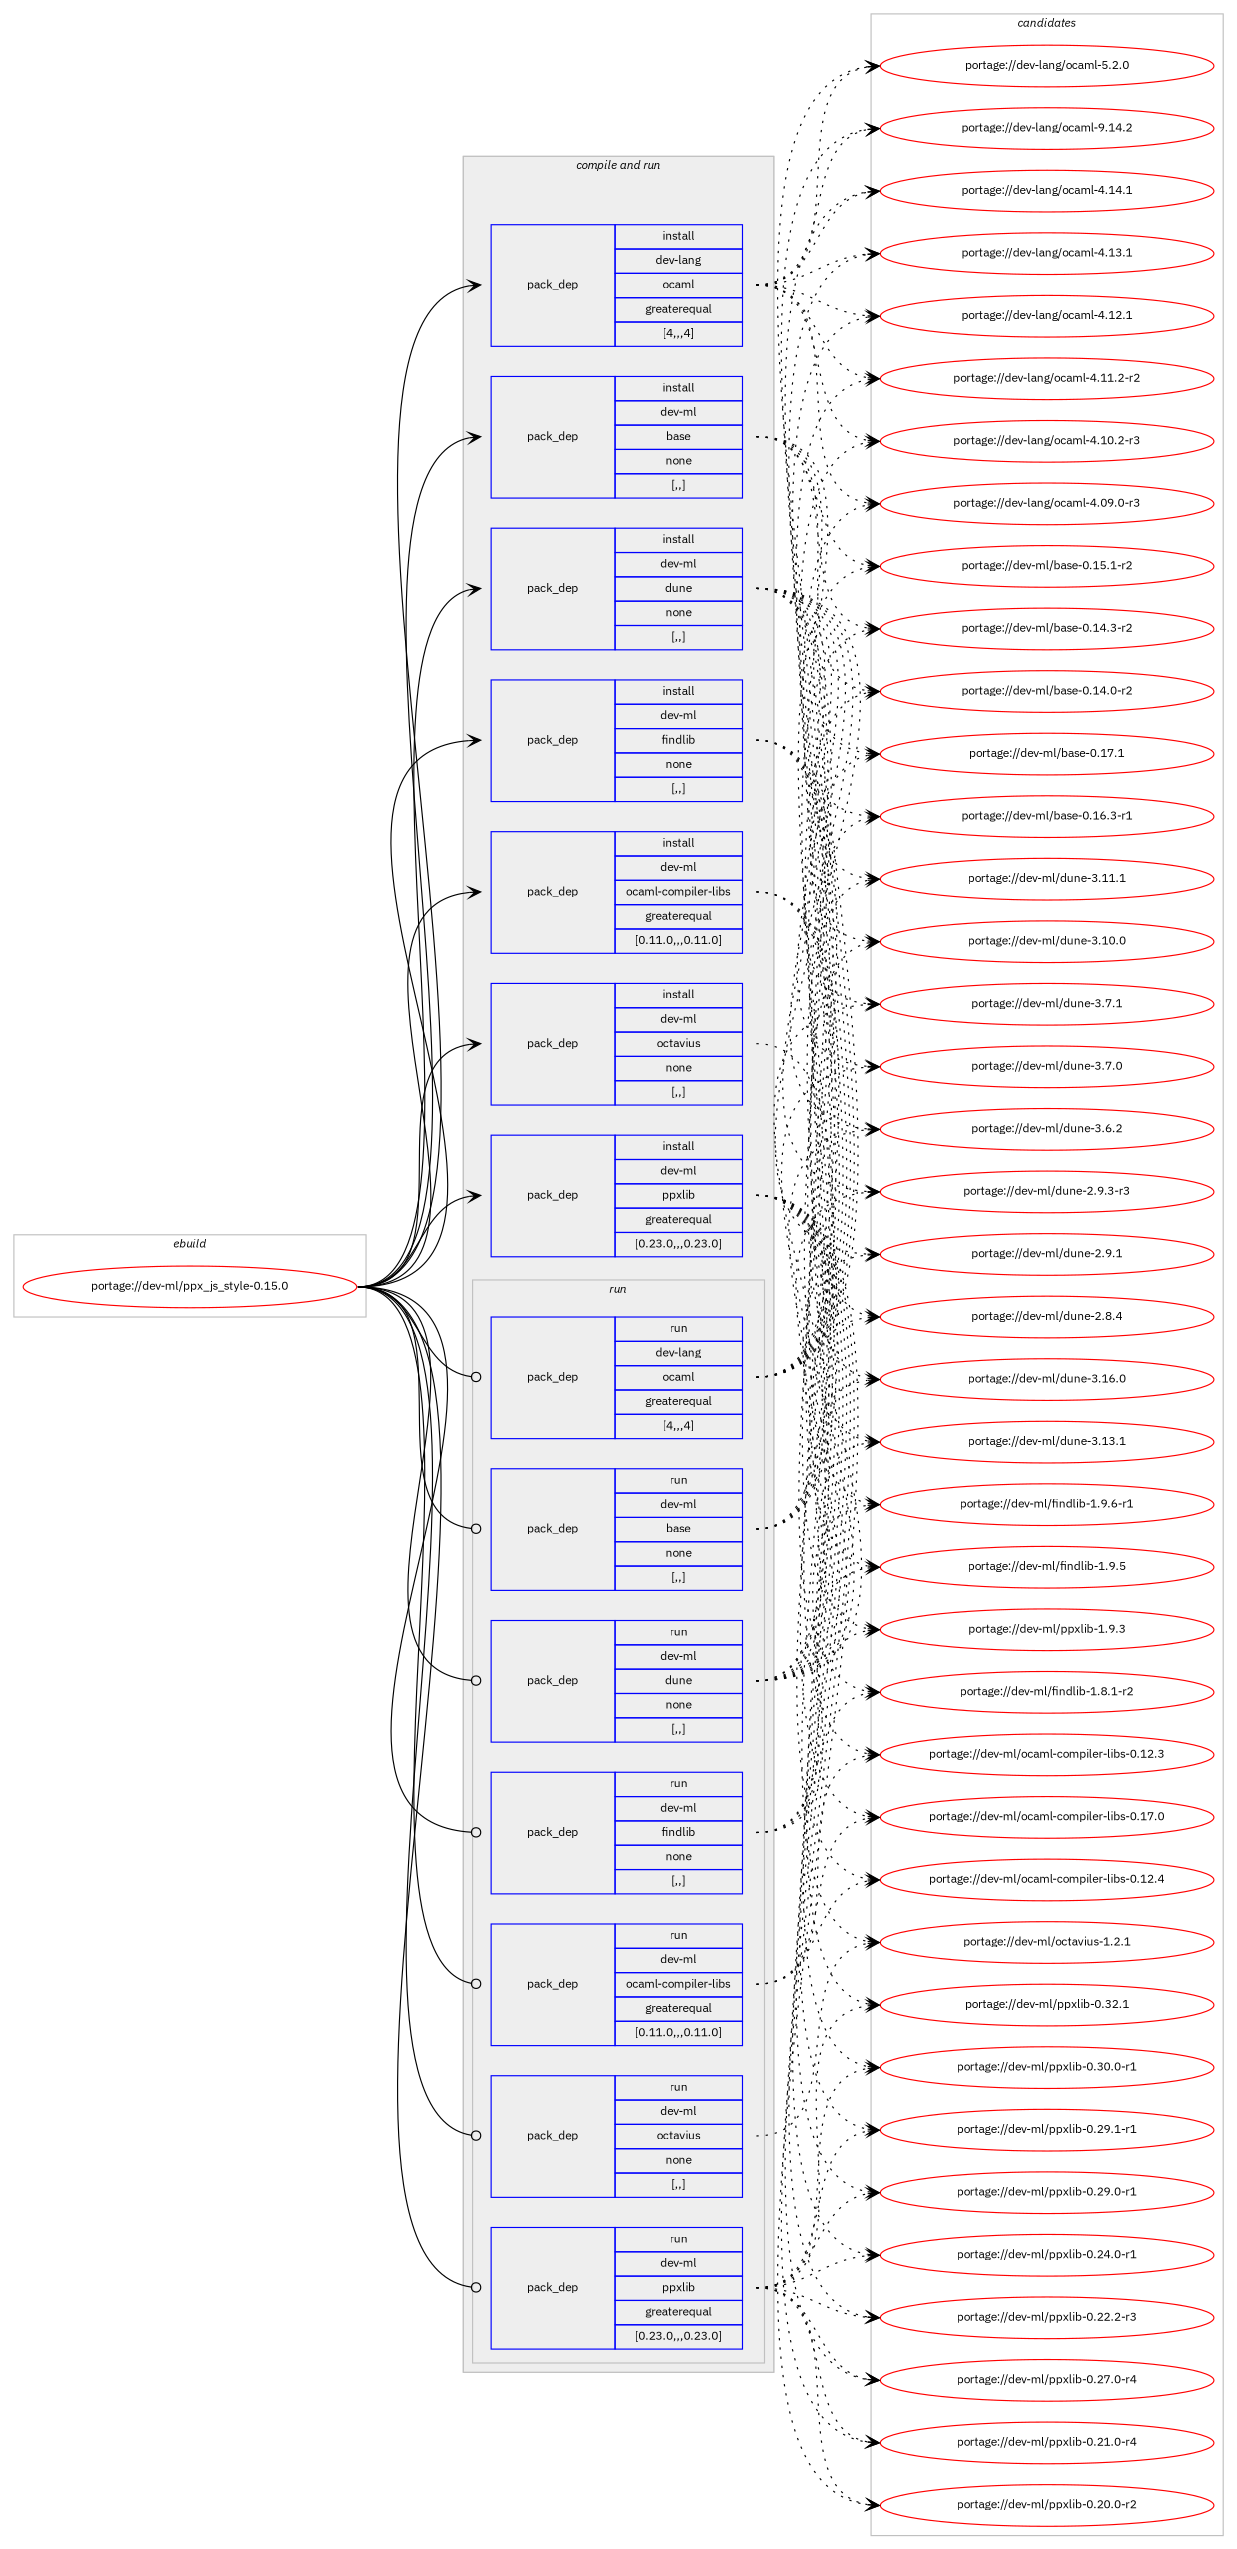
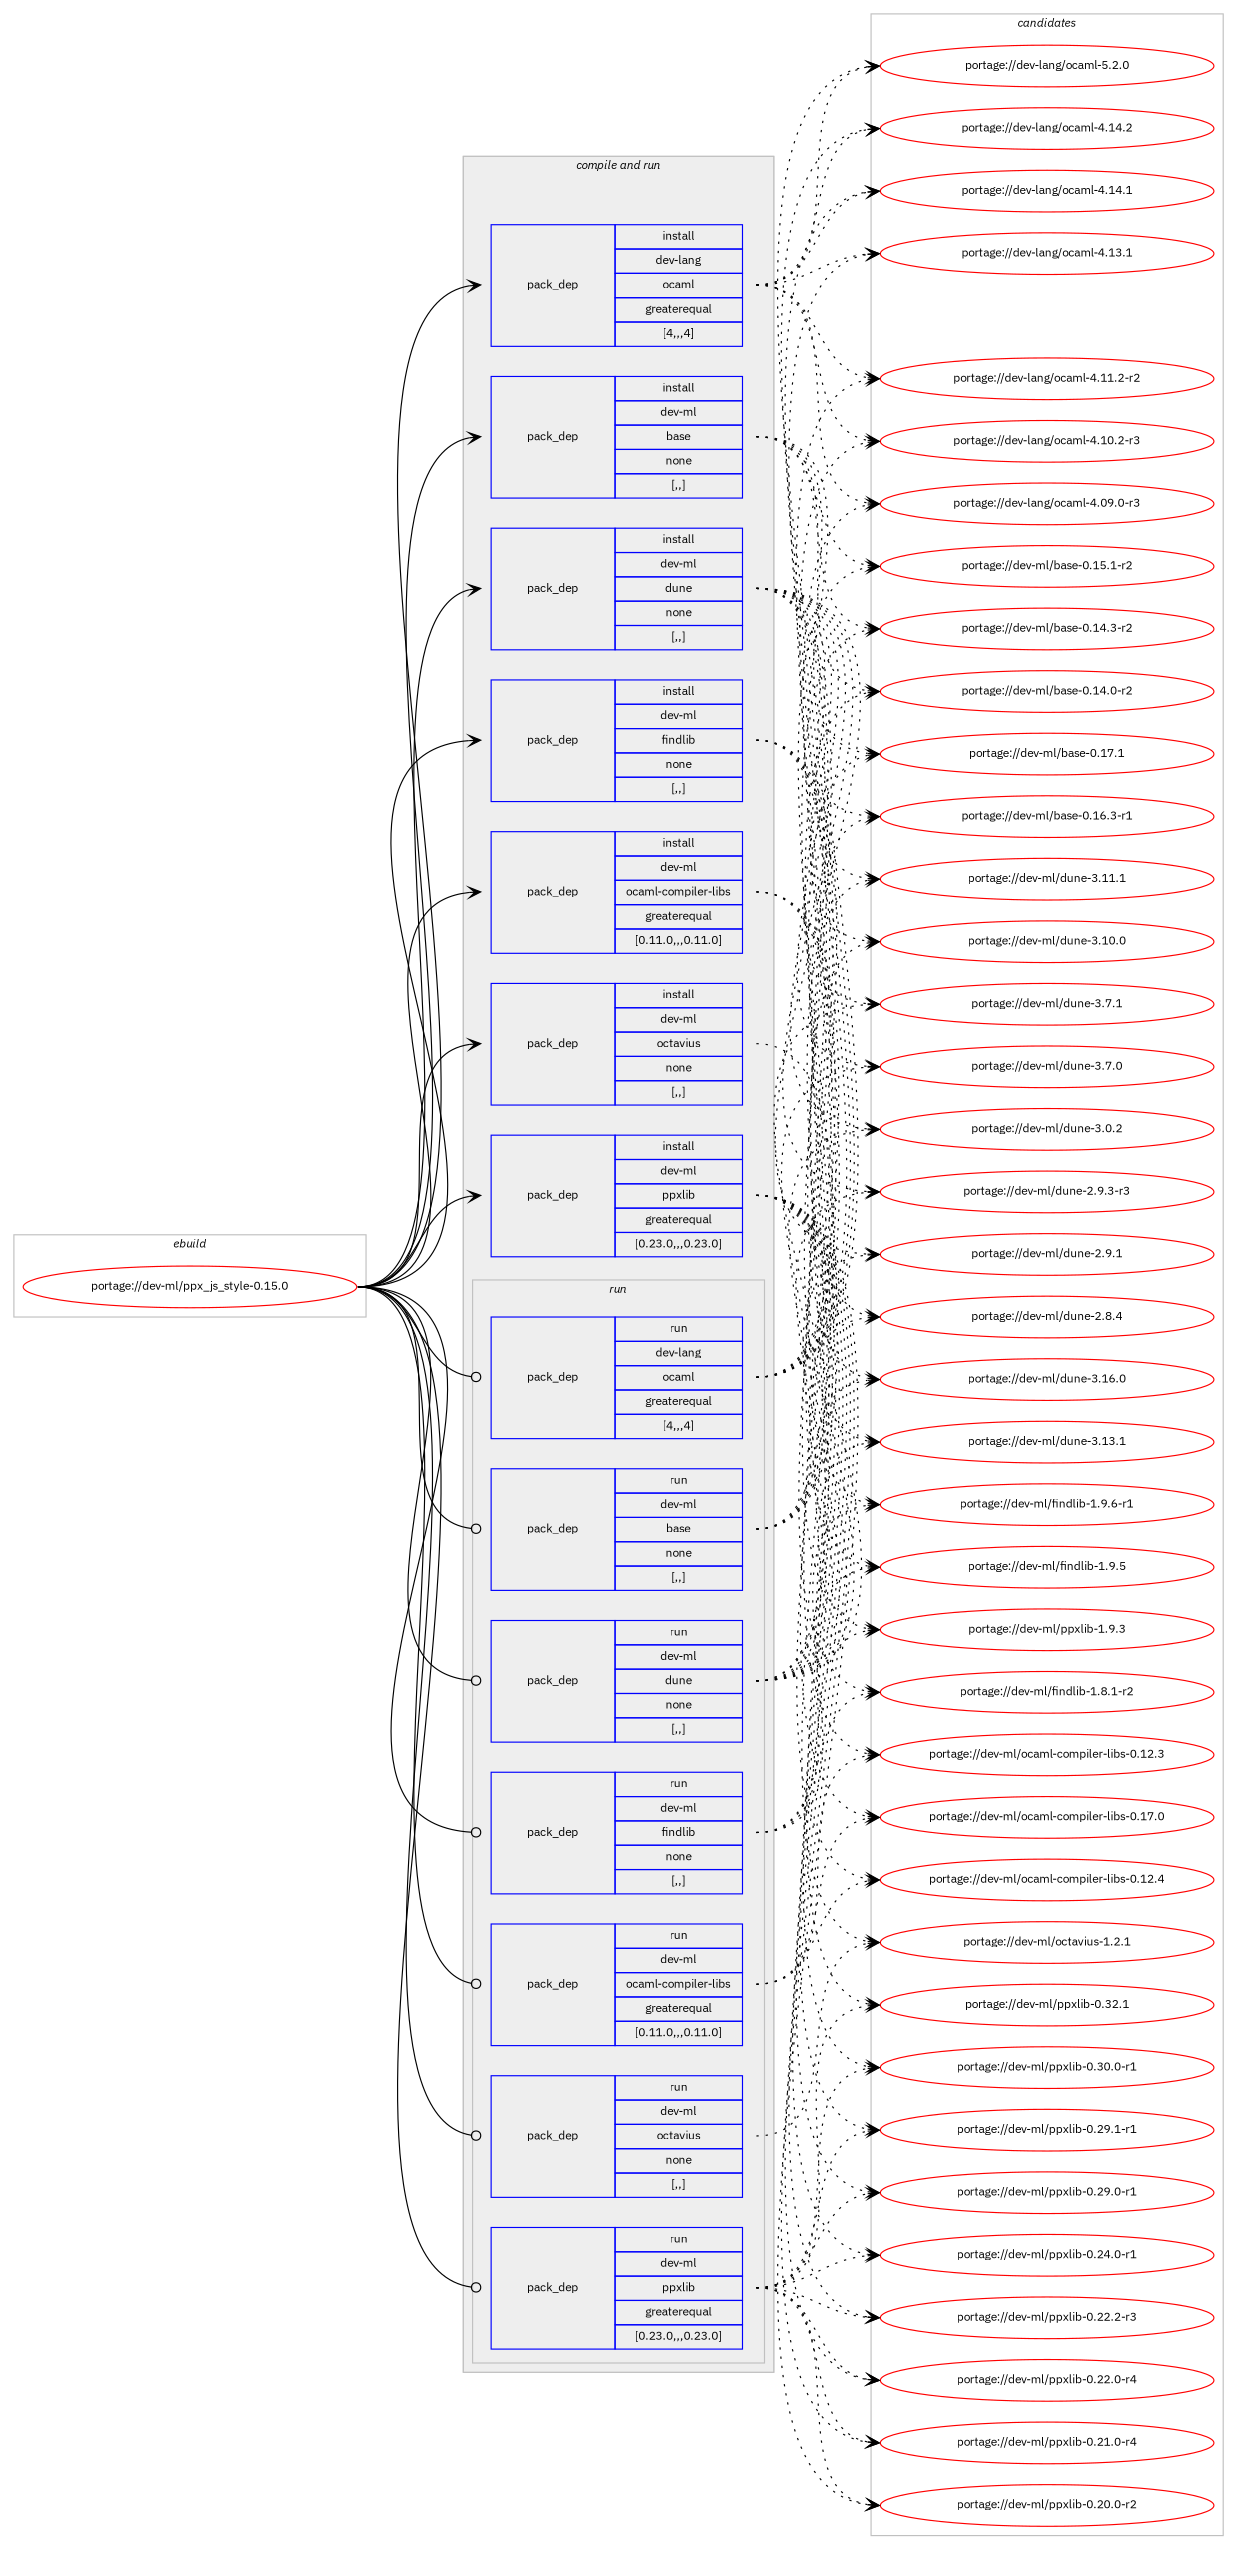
(1047, 129) -> (1047, 129)
(1047, 316) -> none
(1047, 1129) -> (1047, 1129)
(1047, 2380) -> (1047, 2380)
